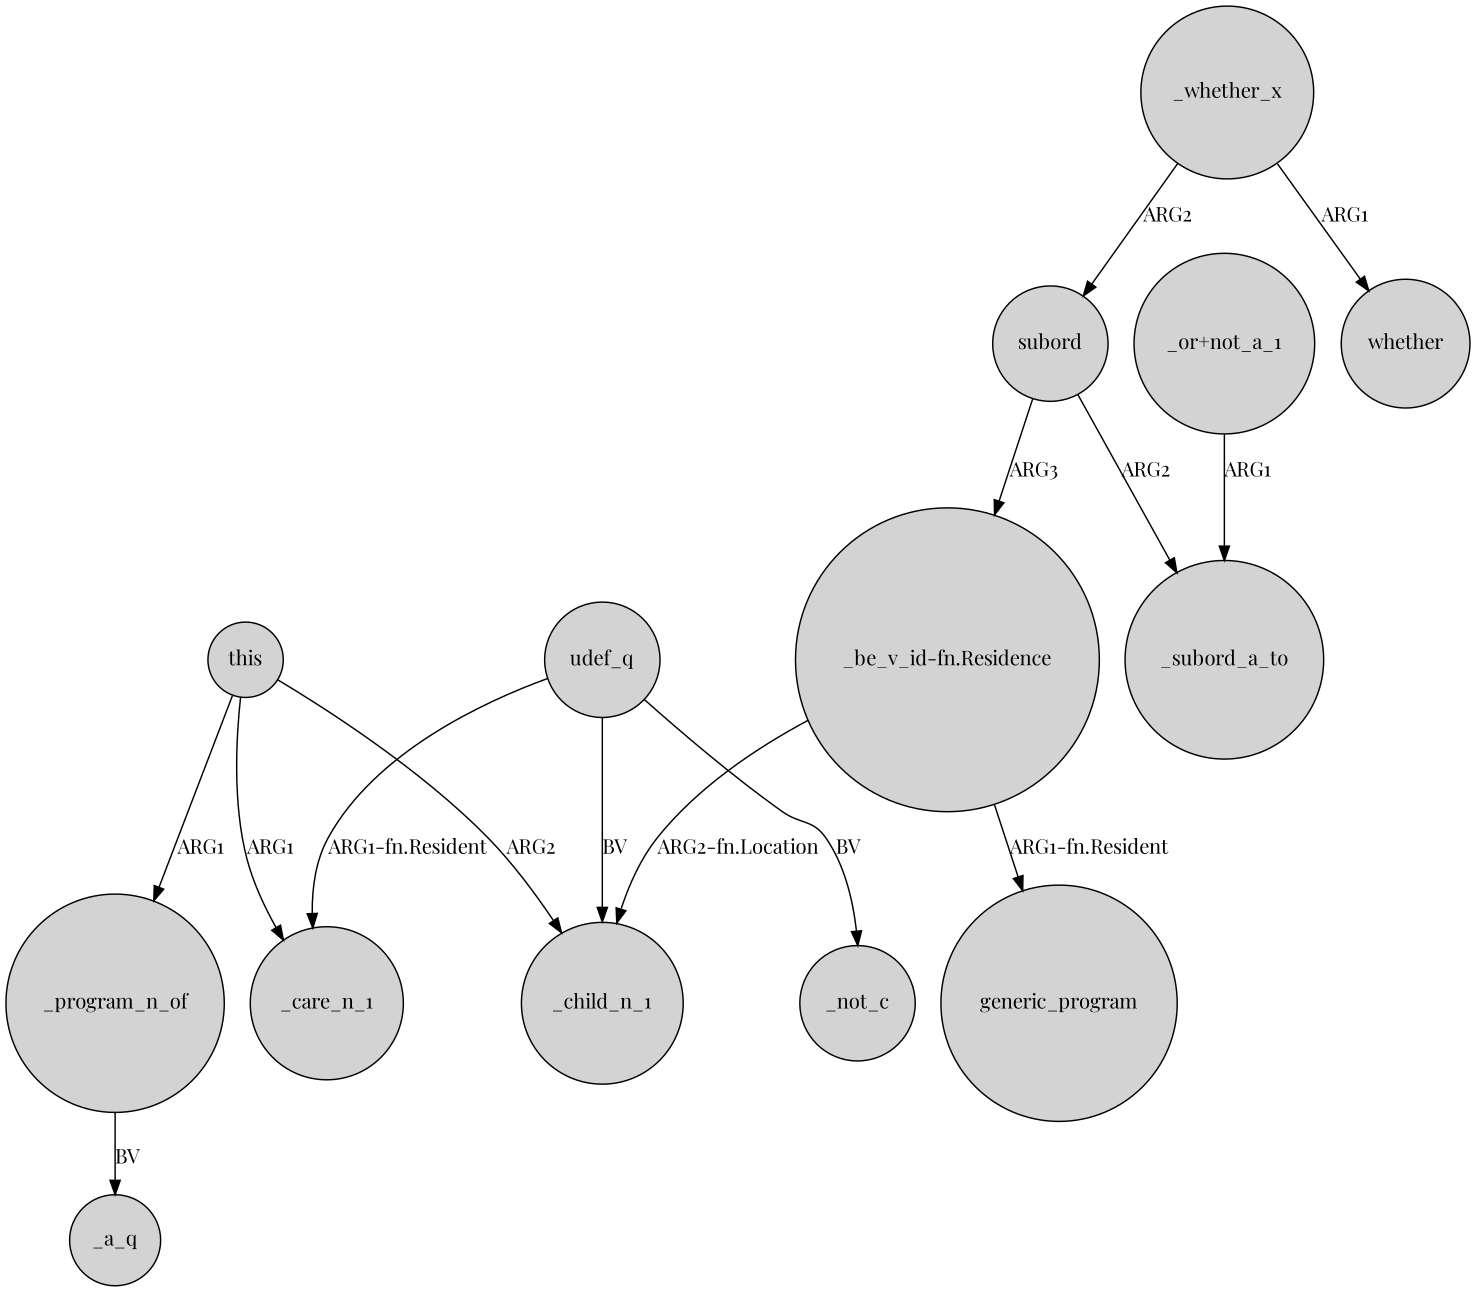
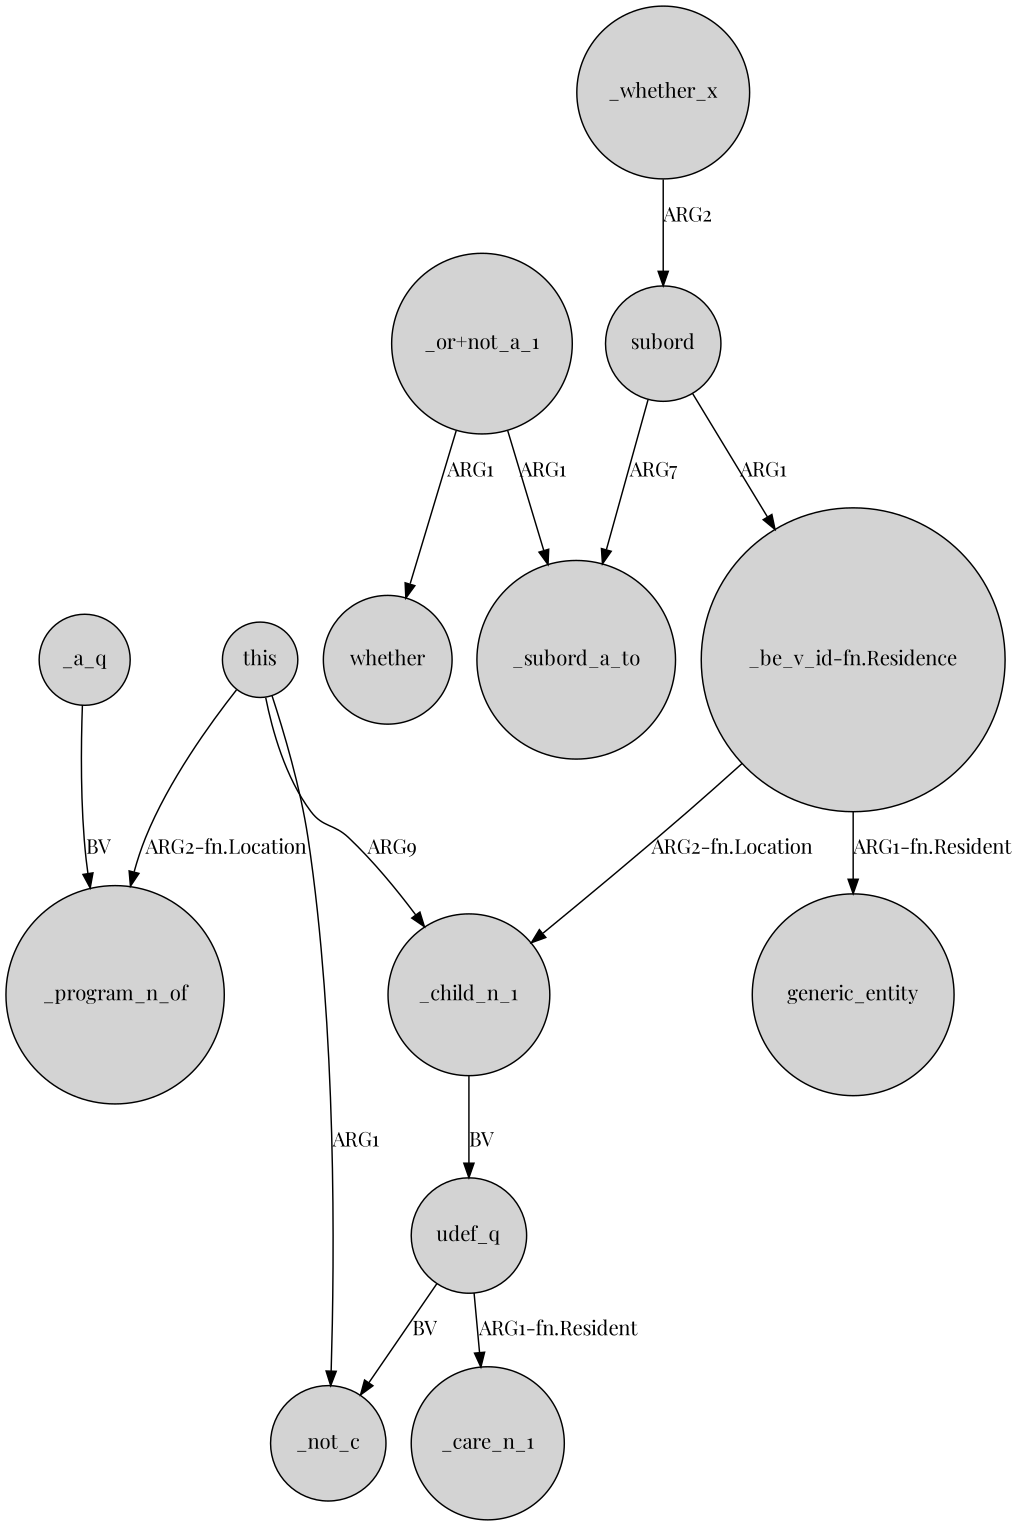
(1319, 221) -> (433, 507)
(1034, 471) -> (764, 471)
(1146, 471) -> (655, 471)
(602, 812) -> (469, 1119)
(239, 816) -> (327, 1031)
(201, 848) -> (227, 848)
(531, 848) -> (393, 848)
(1059, 1003) -> (853, 995)
(115, 1146) -> (82, 789)
